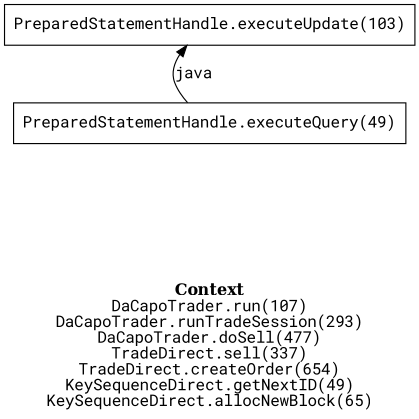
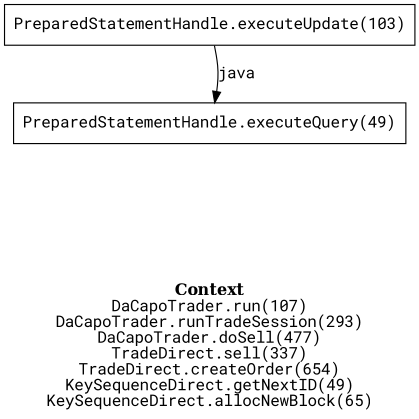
(174, 80) -> (218, 68)
